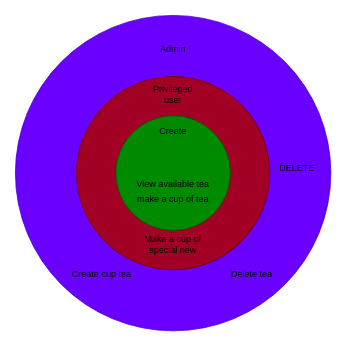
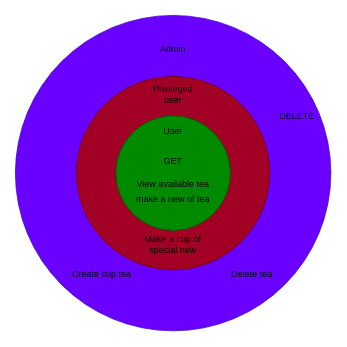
(173, 132) -> (173, 132)
none -> (173, 162)
(297, 168) -> (297, 116)
(173, 199) -> (173, 199)
